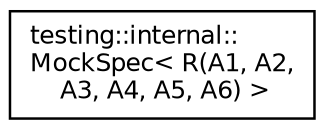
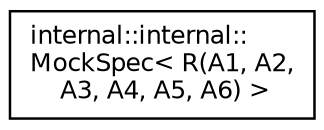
(162, 65) -> (162, 65)
